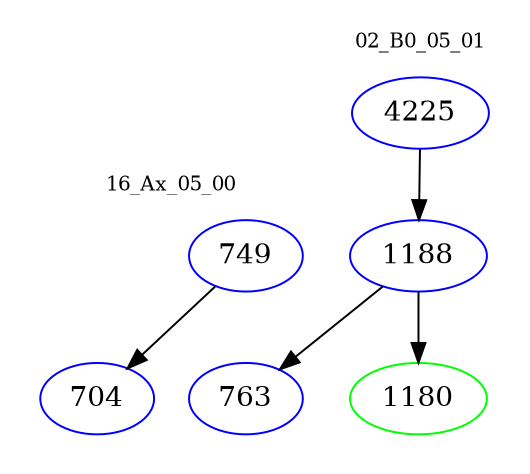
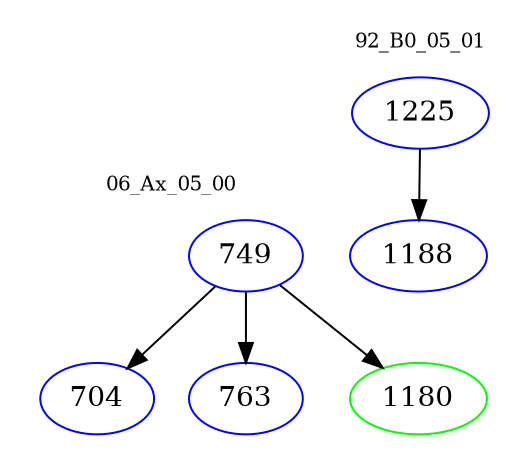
(420, 43) -> (420, 43)
(420, 113) -> (420, 113)
(172, 185) -> (172, 185)
(348, 315) -> (246, 318)
(418, 318) -> (306, 306)
